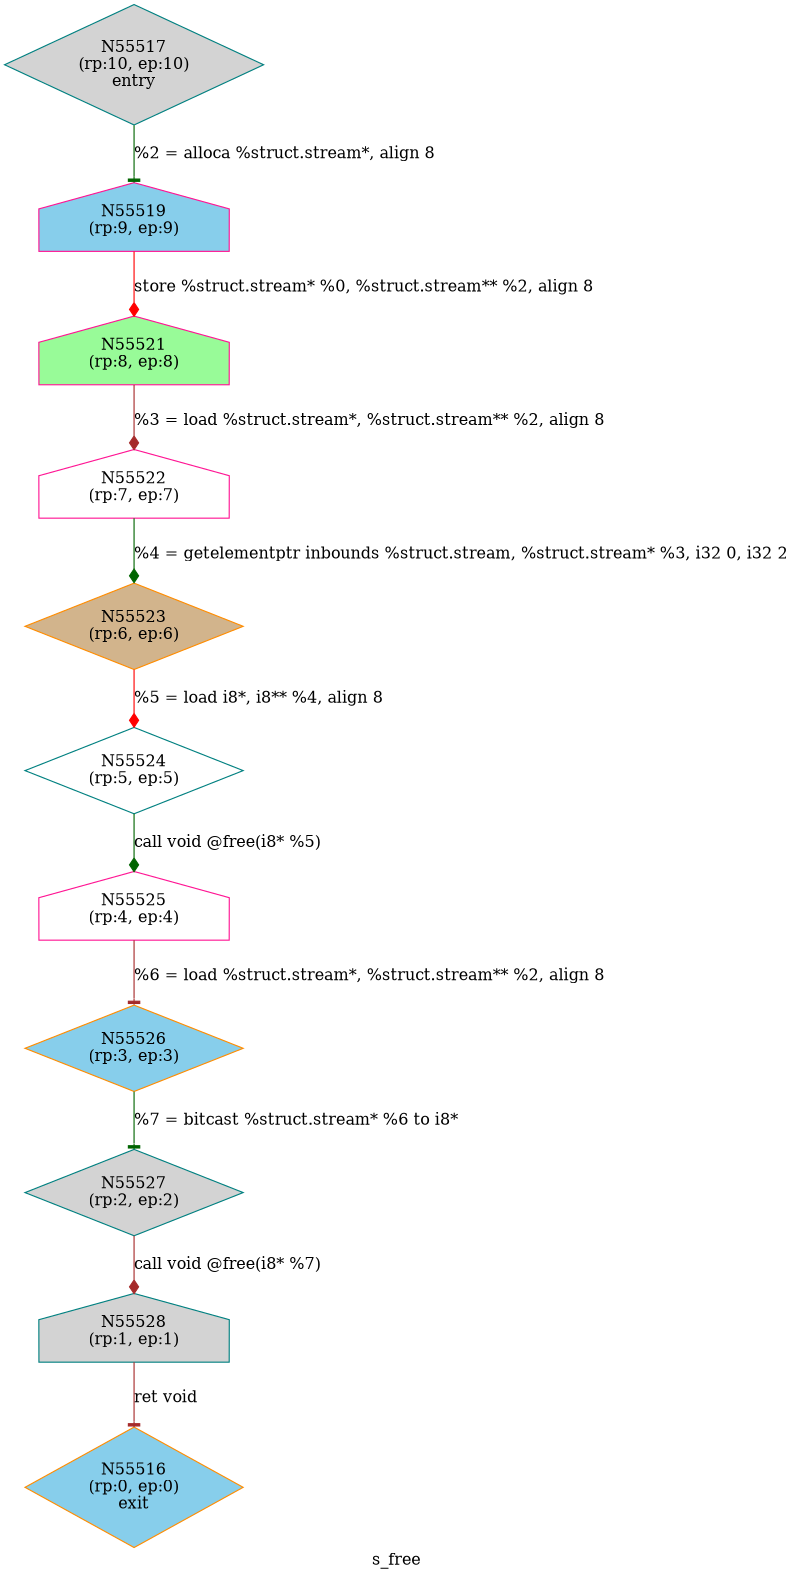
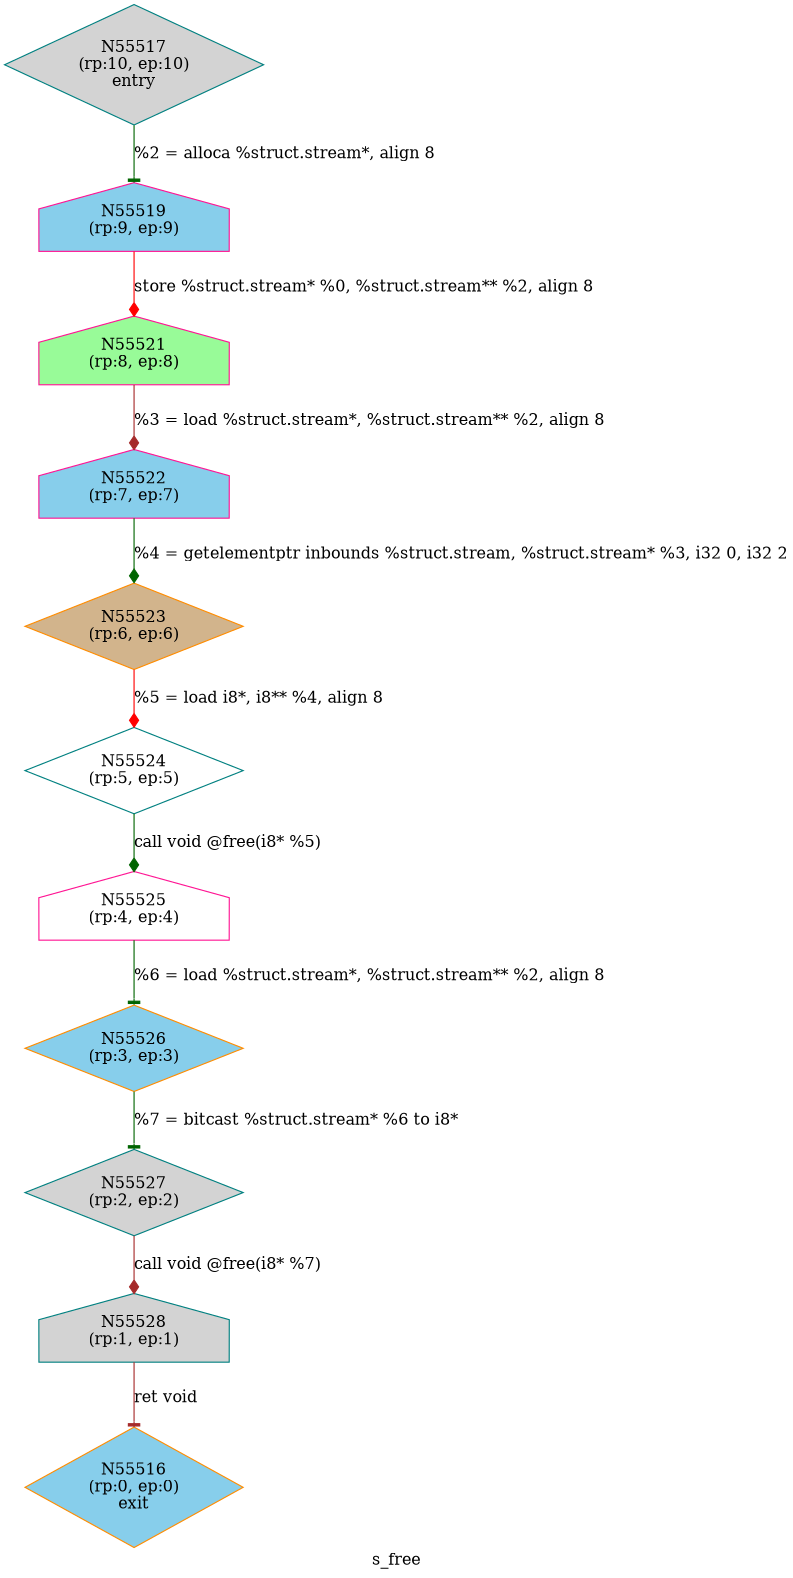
(134, 487) -> (134, 487)
(134, 969) -> (134, 969)
